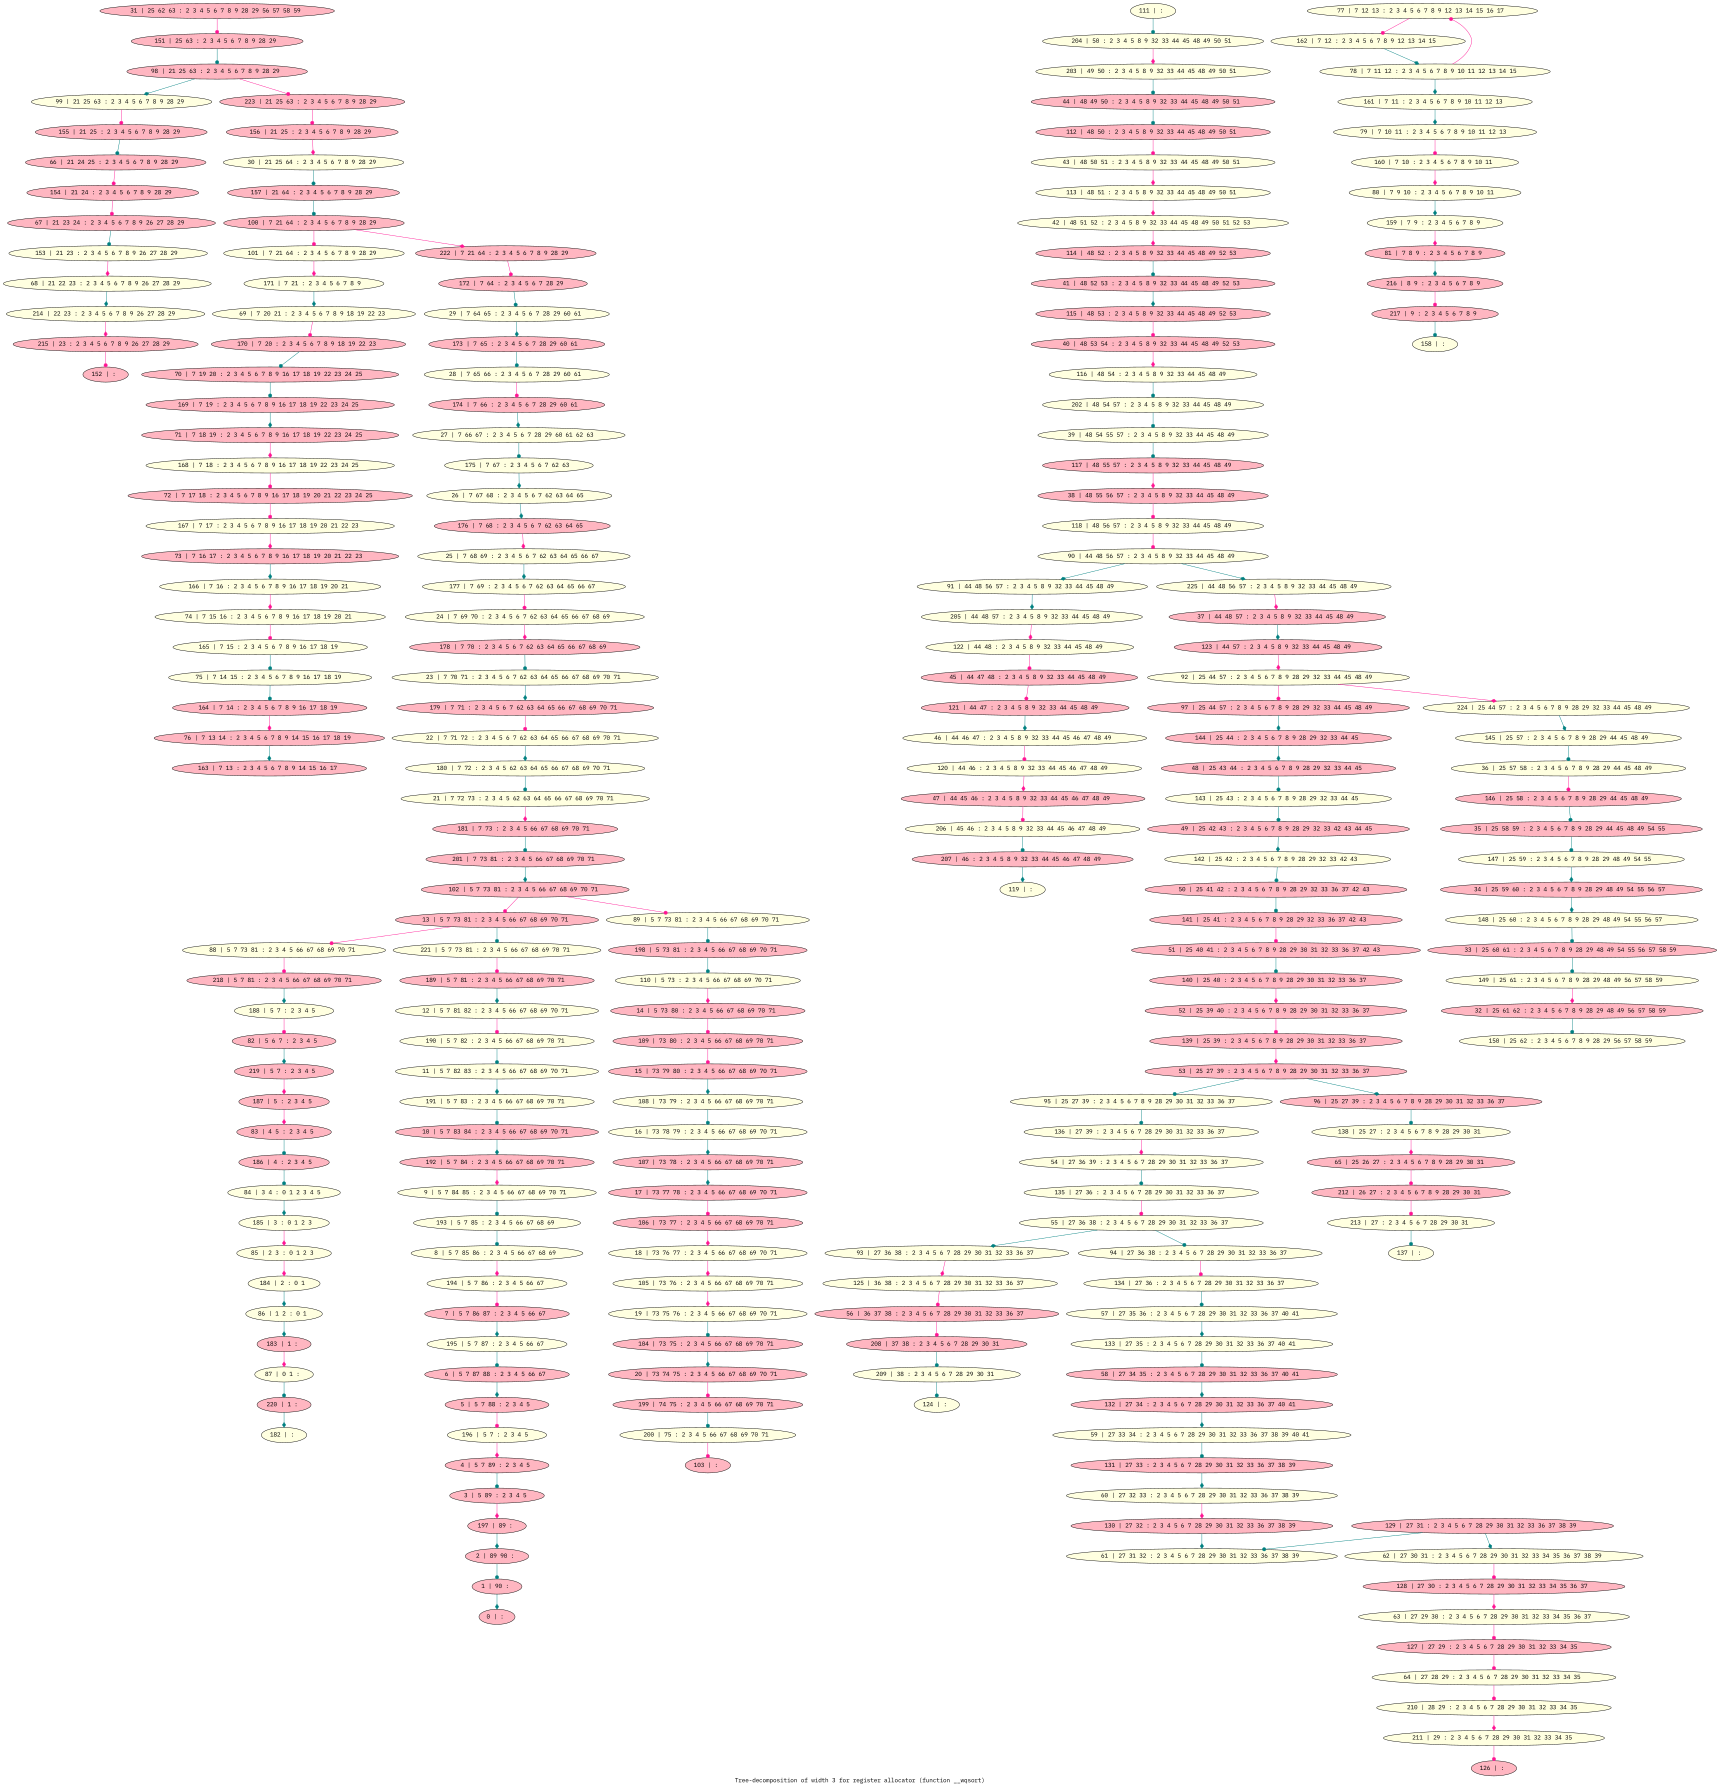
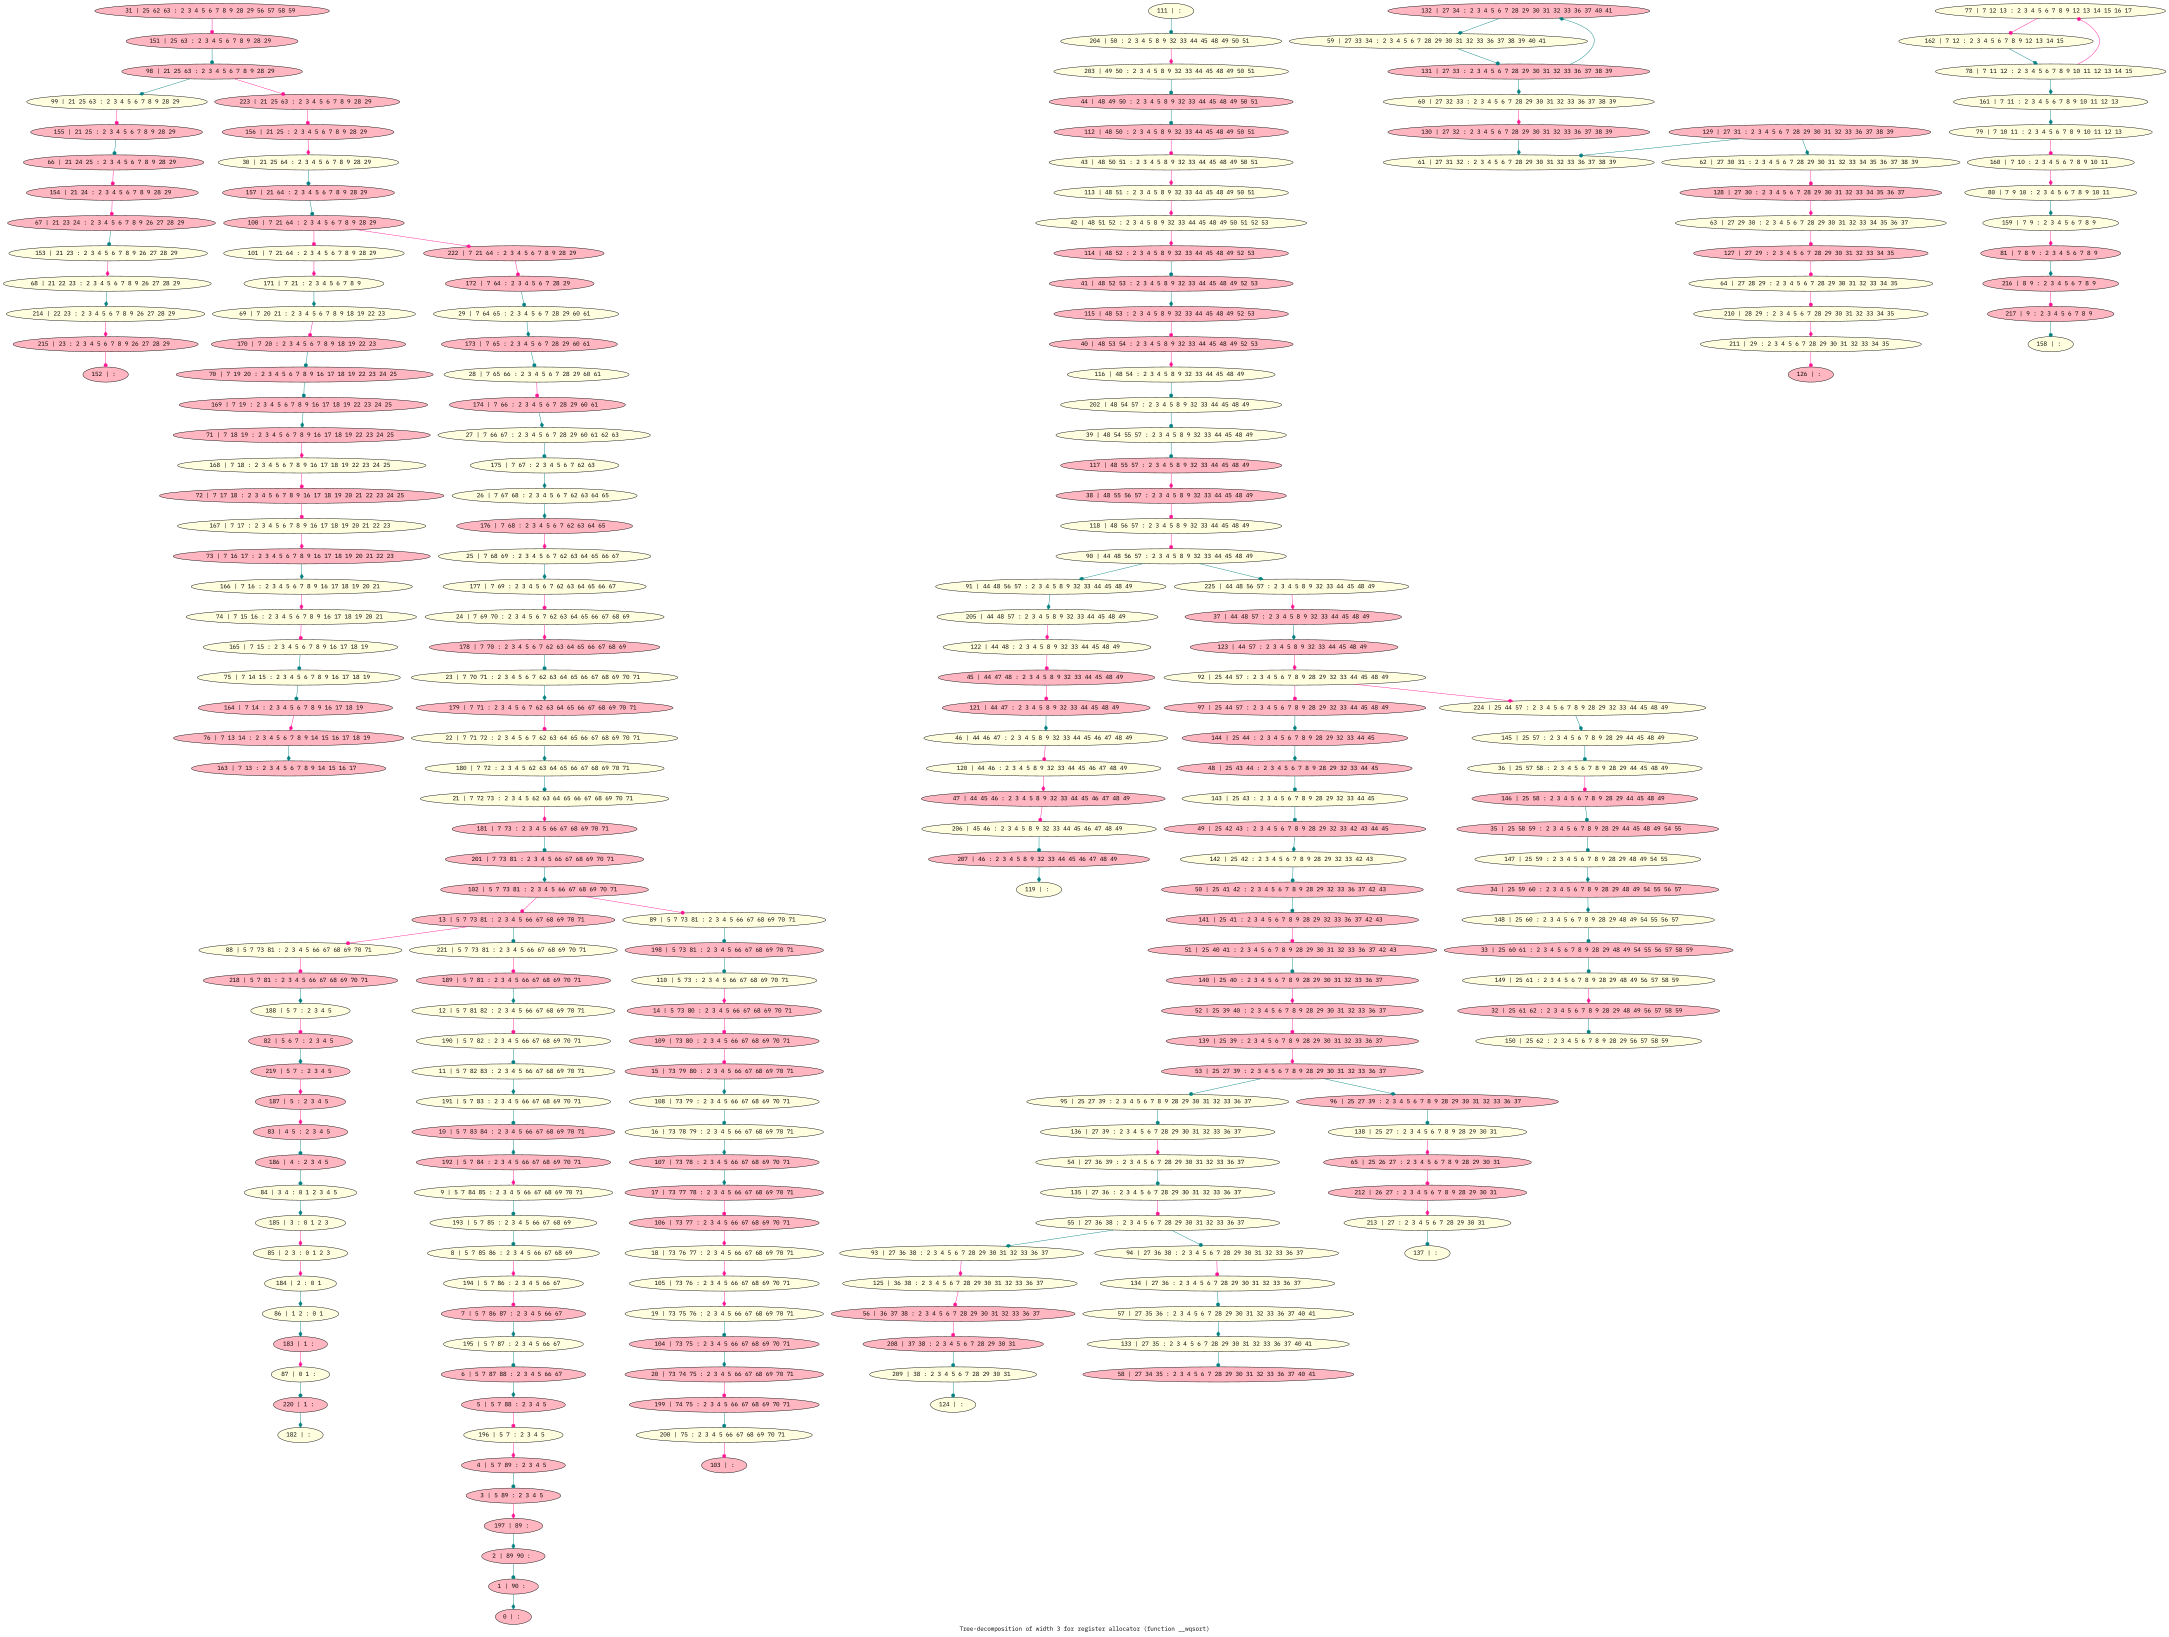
(1411, 1206) -> (1427, 1205)
(1202, 1387) -> (1594, 39)
